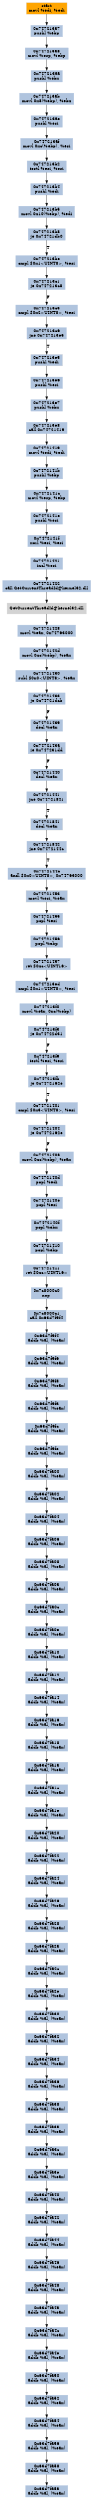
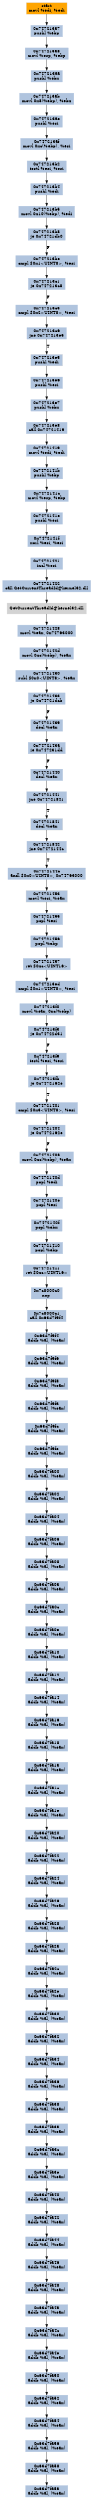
(48, 248) -> (48, 248)
(47, 551) -> none
